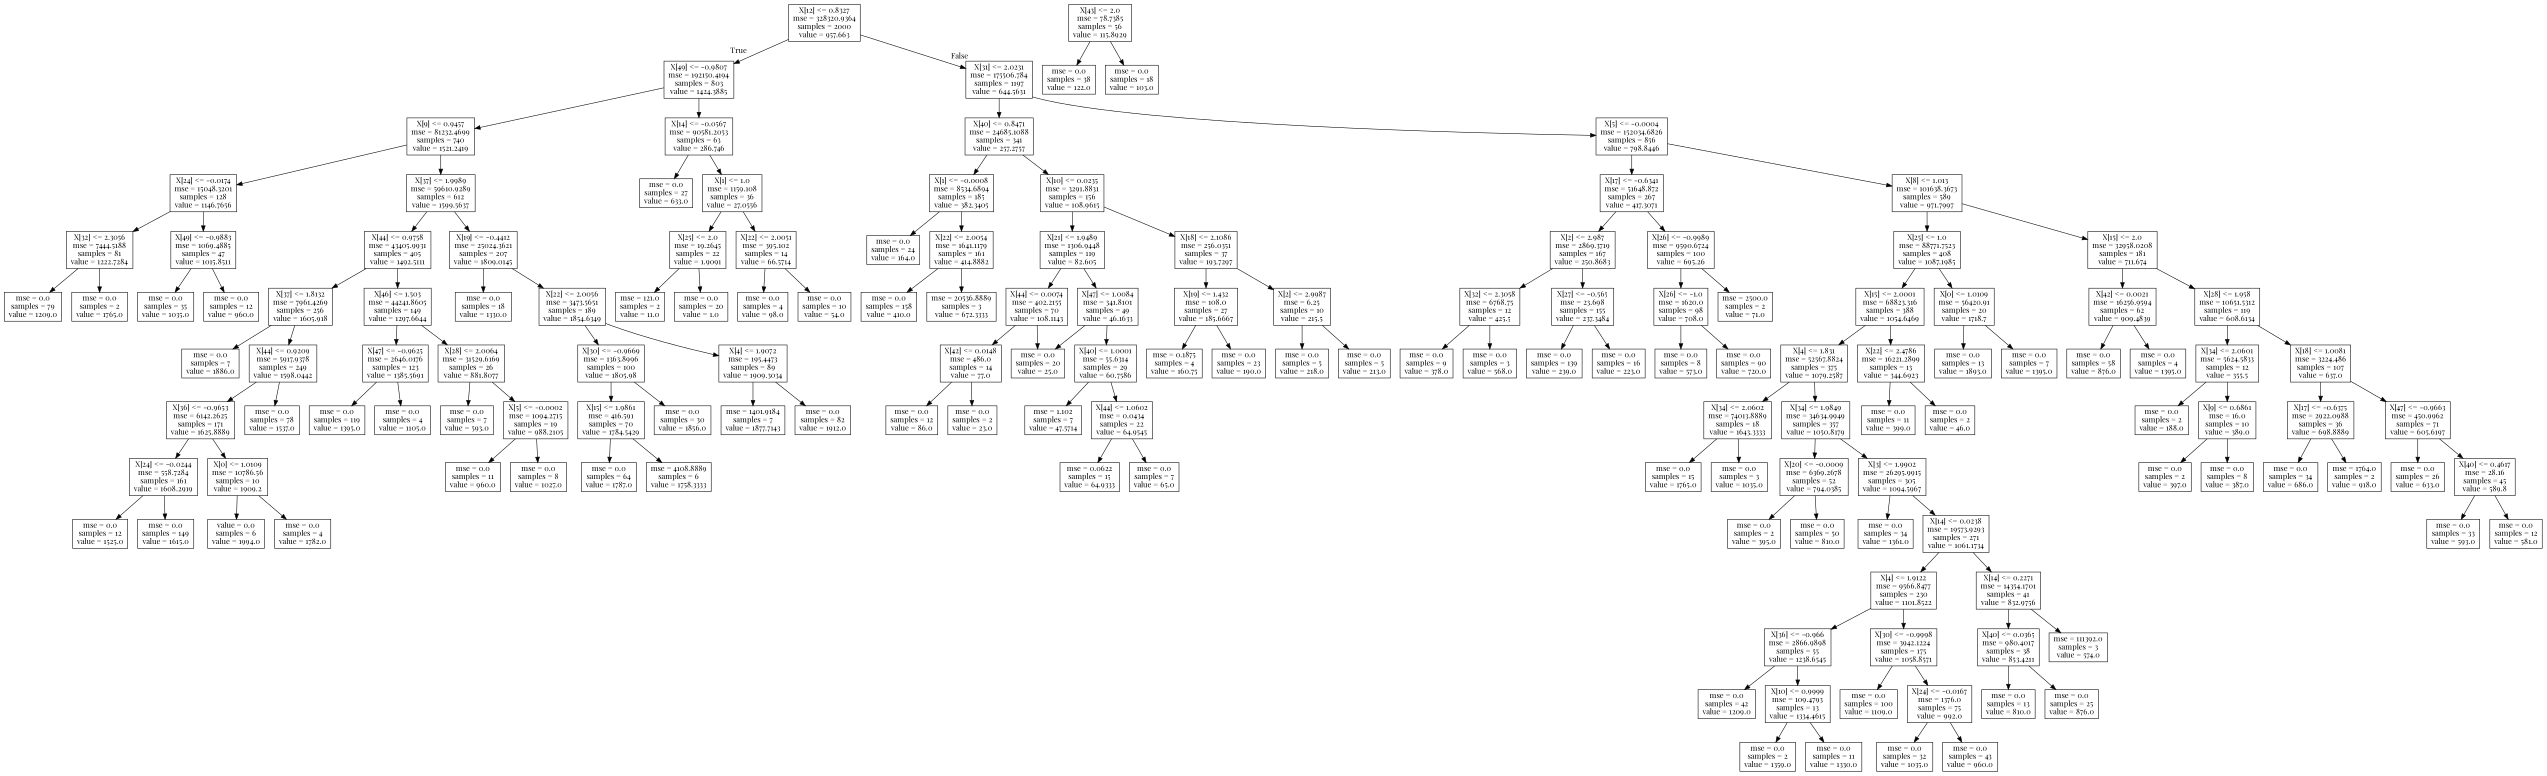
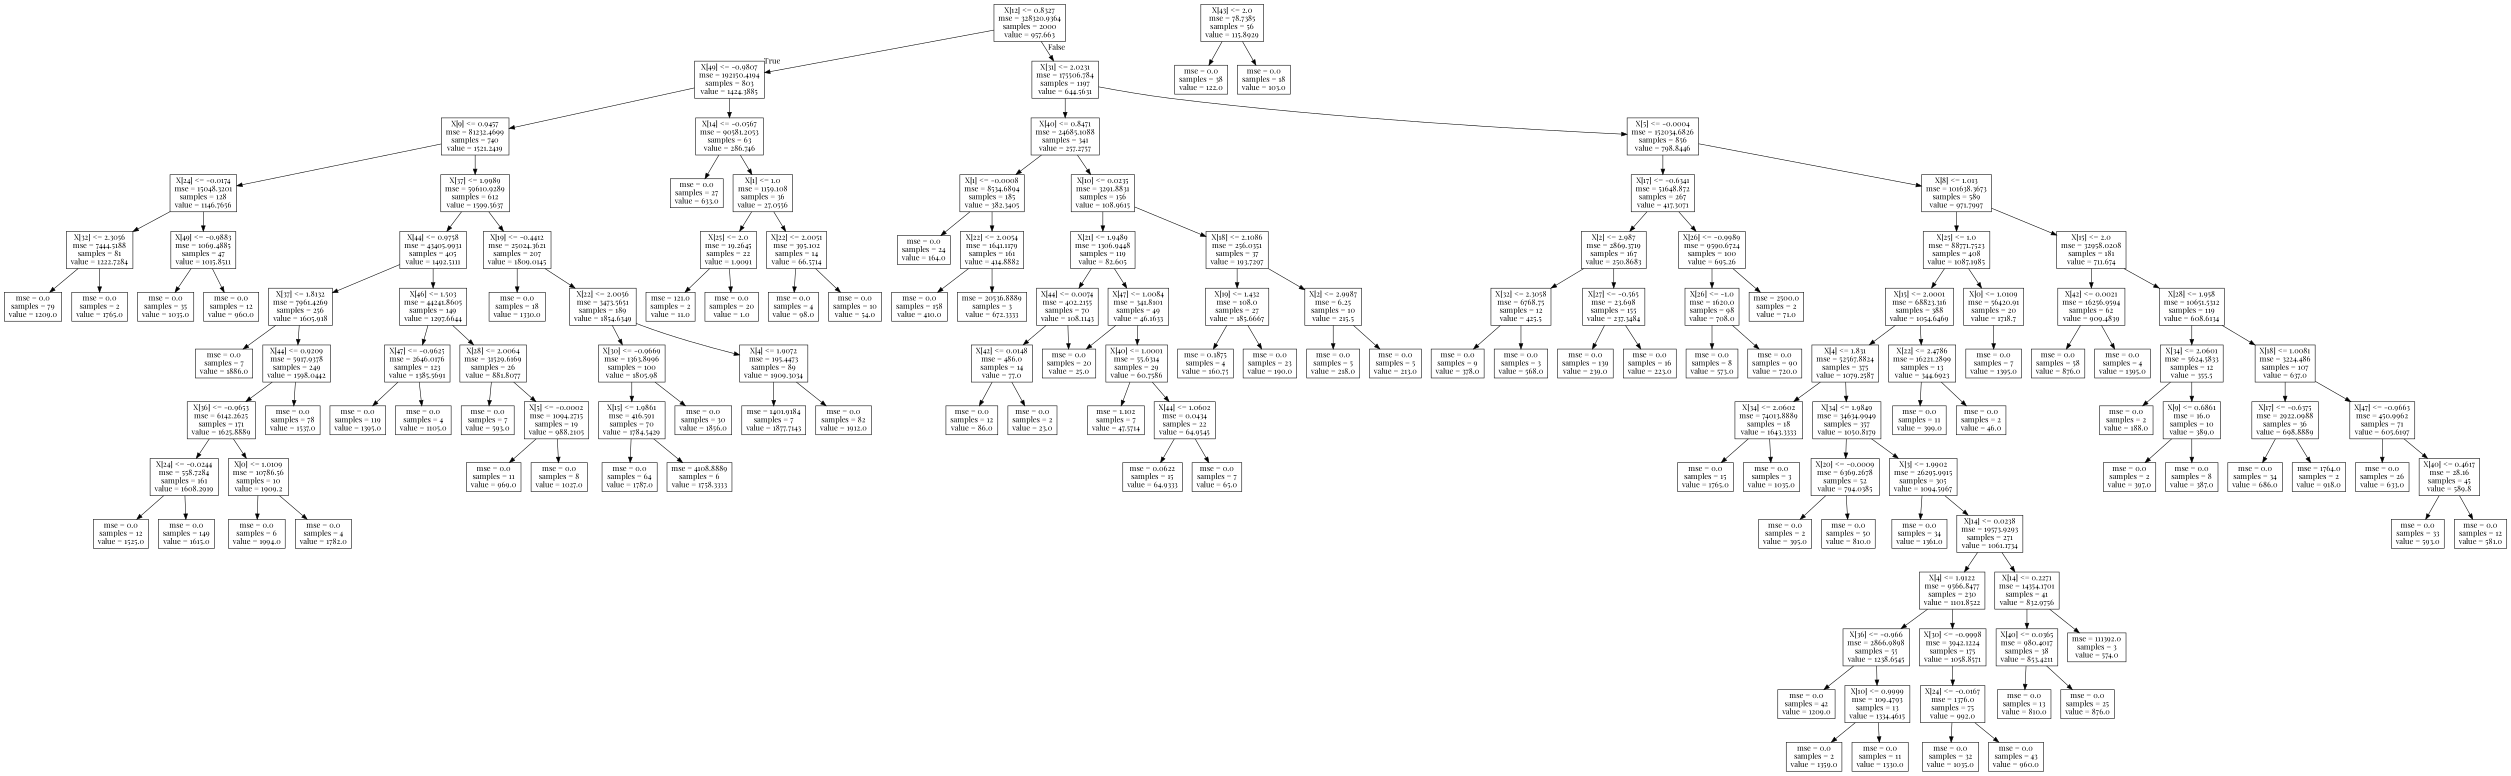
(1963, 364) -> none
(473, 477) -> (494, 477)
(236, 534) -> (257, 534)
(1869, 704) -> none
